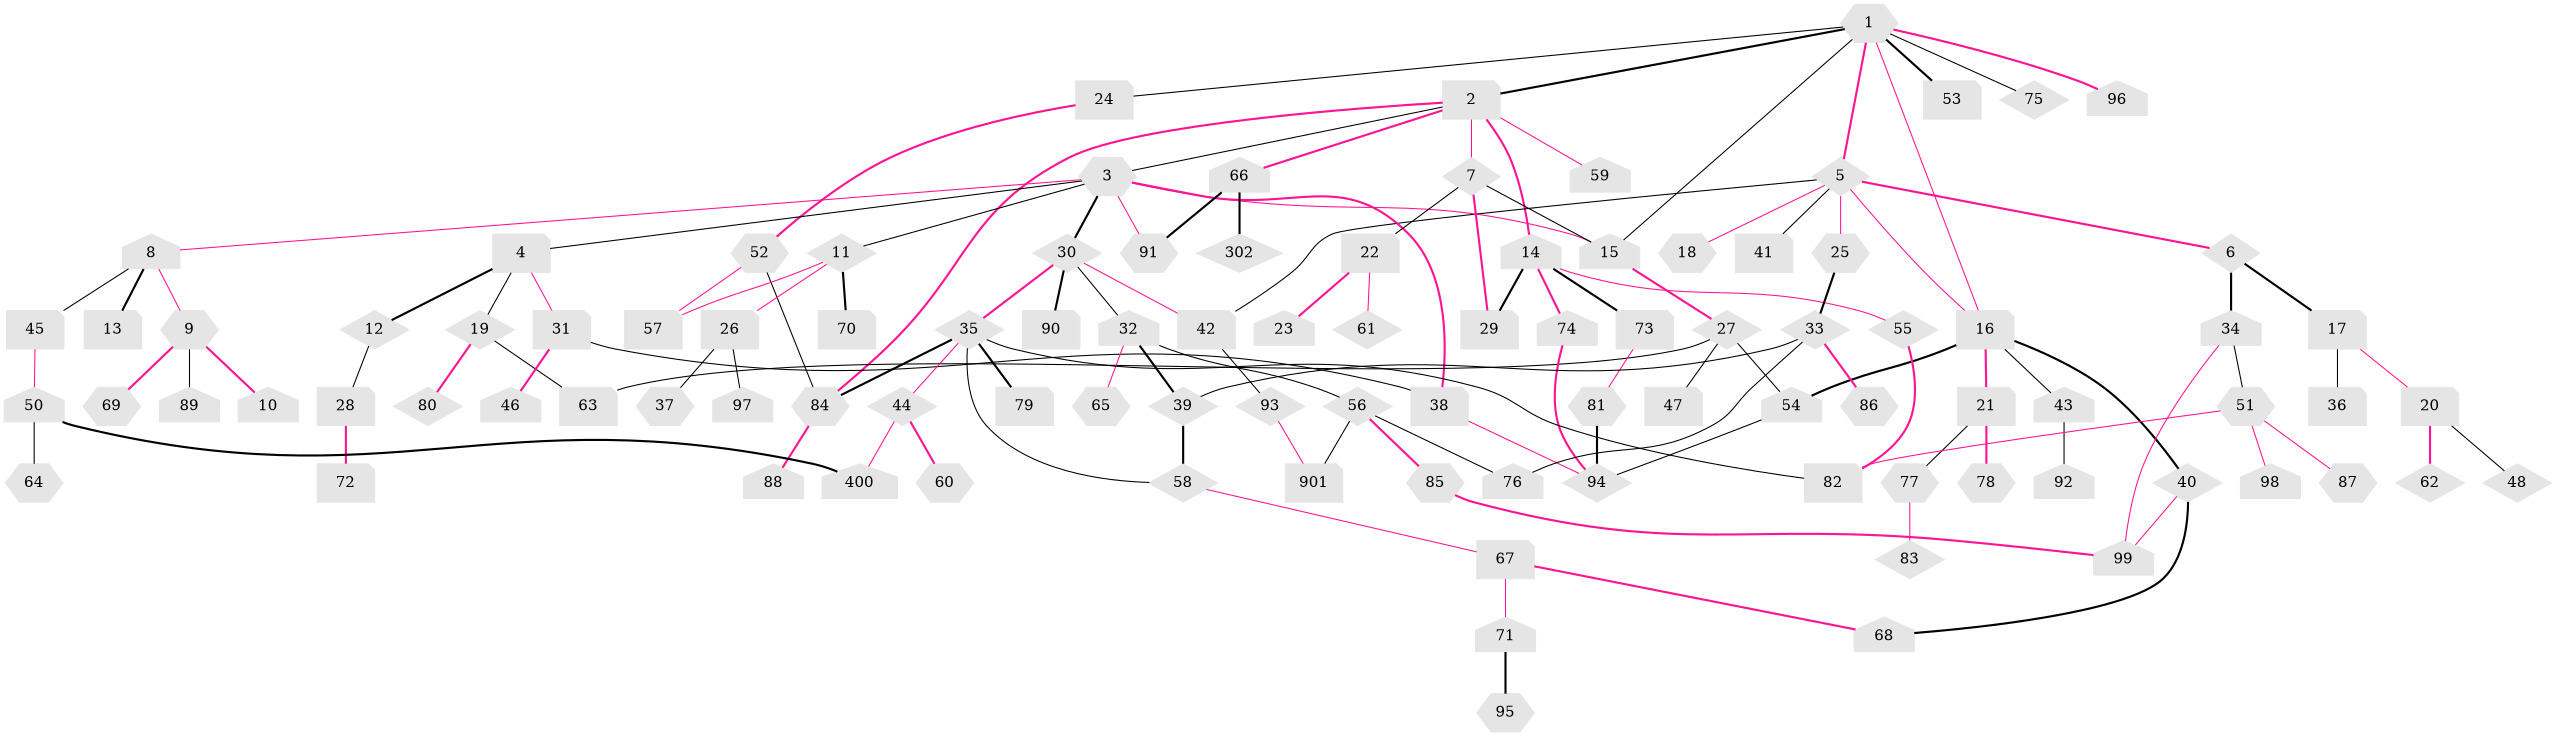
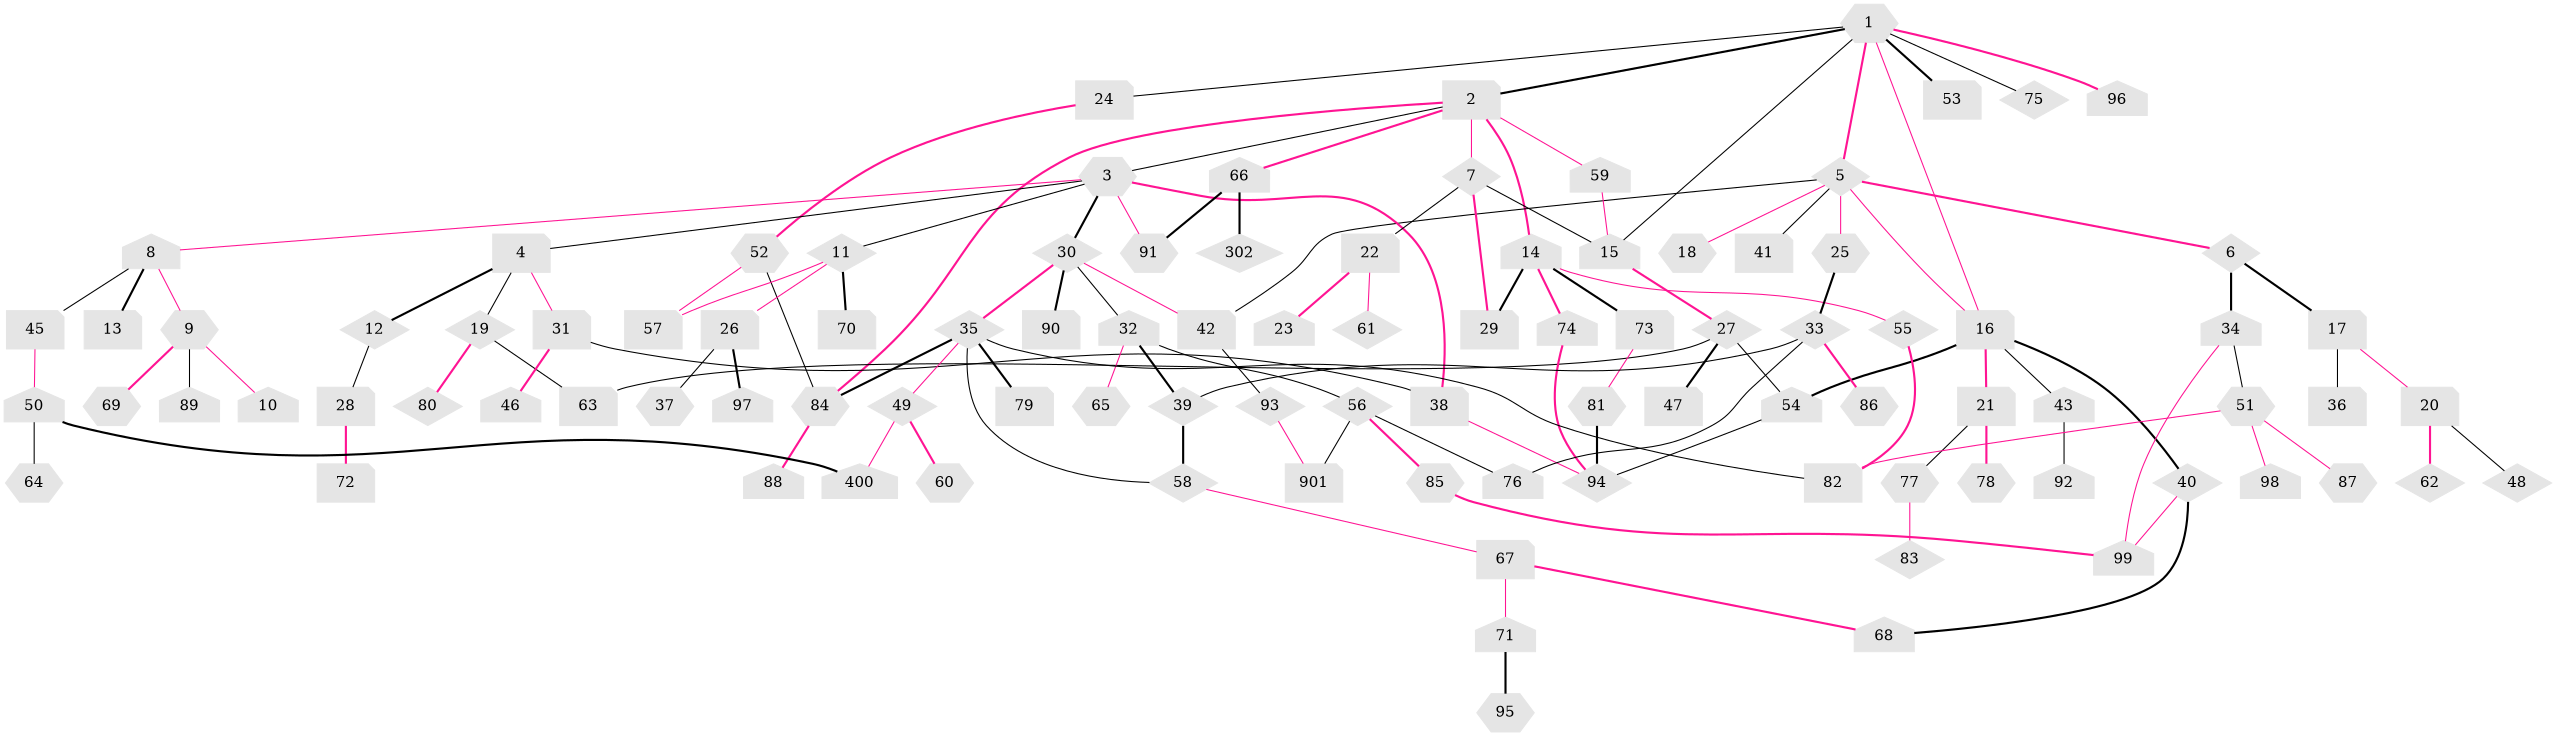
(1351, 207) -> (1605, 214)
(735, 359) -> (735, 359)
(1700, 369) -> (1700, 369)
(230, 370) -> (230, 370)
(902, 406) -> (902, 406)
